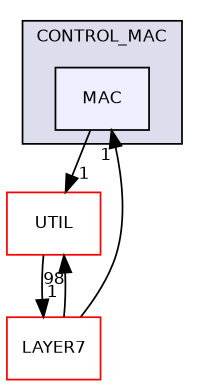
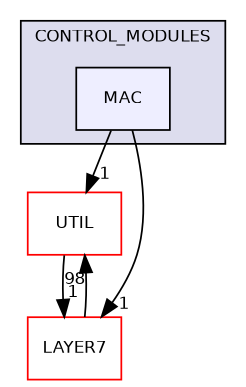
(102, 37) -> (123, 37)
(120, 237) -> (143, 219)
